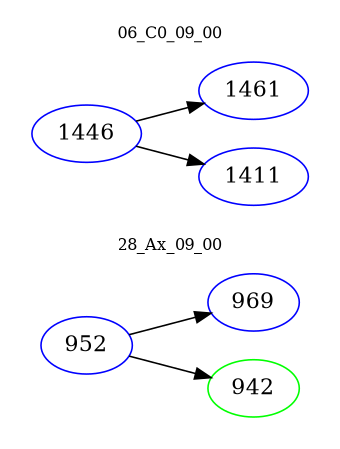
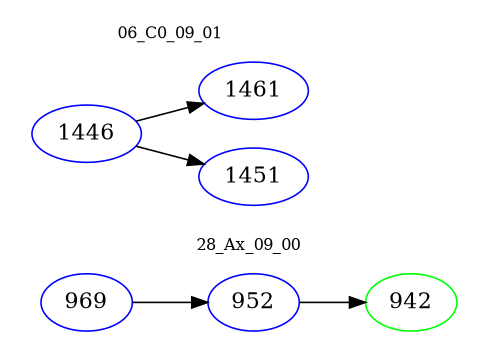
(170, 34) -> (170, 34)
(254, 177) -> (254, 177)
(162, 326) -> (162, 302)
